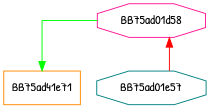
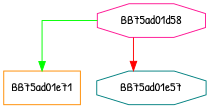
(169, 59) -> (133, 49)
(42, 88) -> (42, 88)
